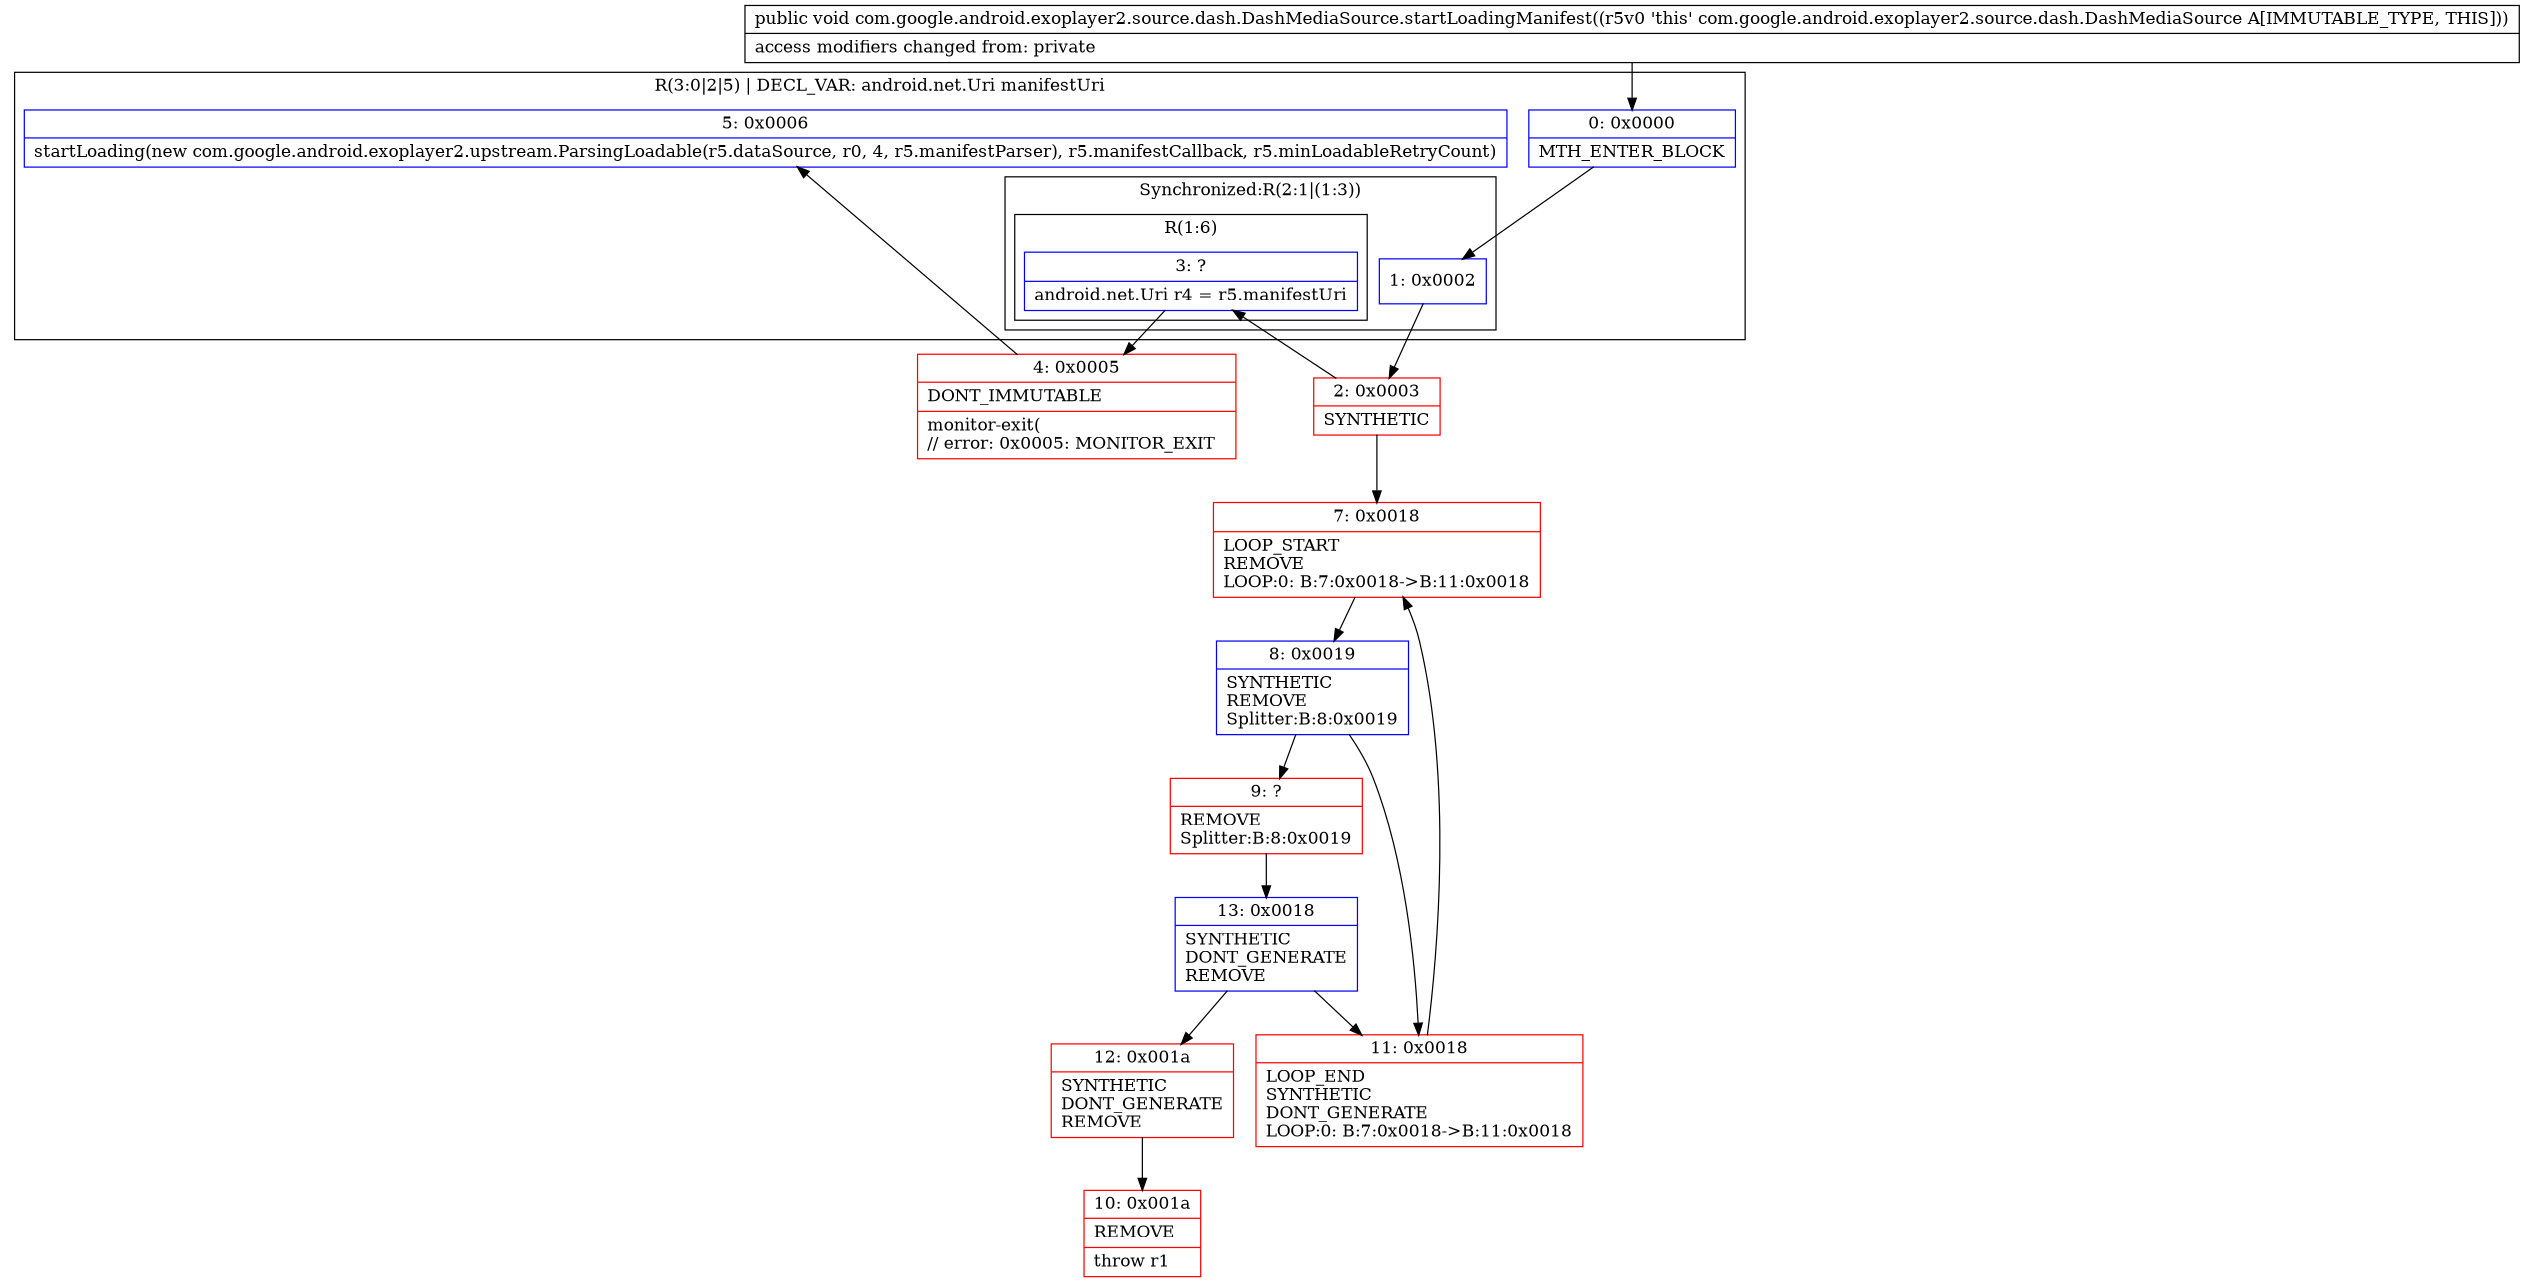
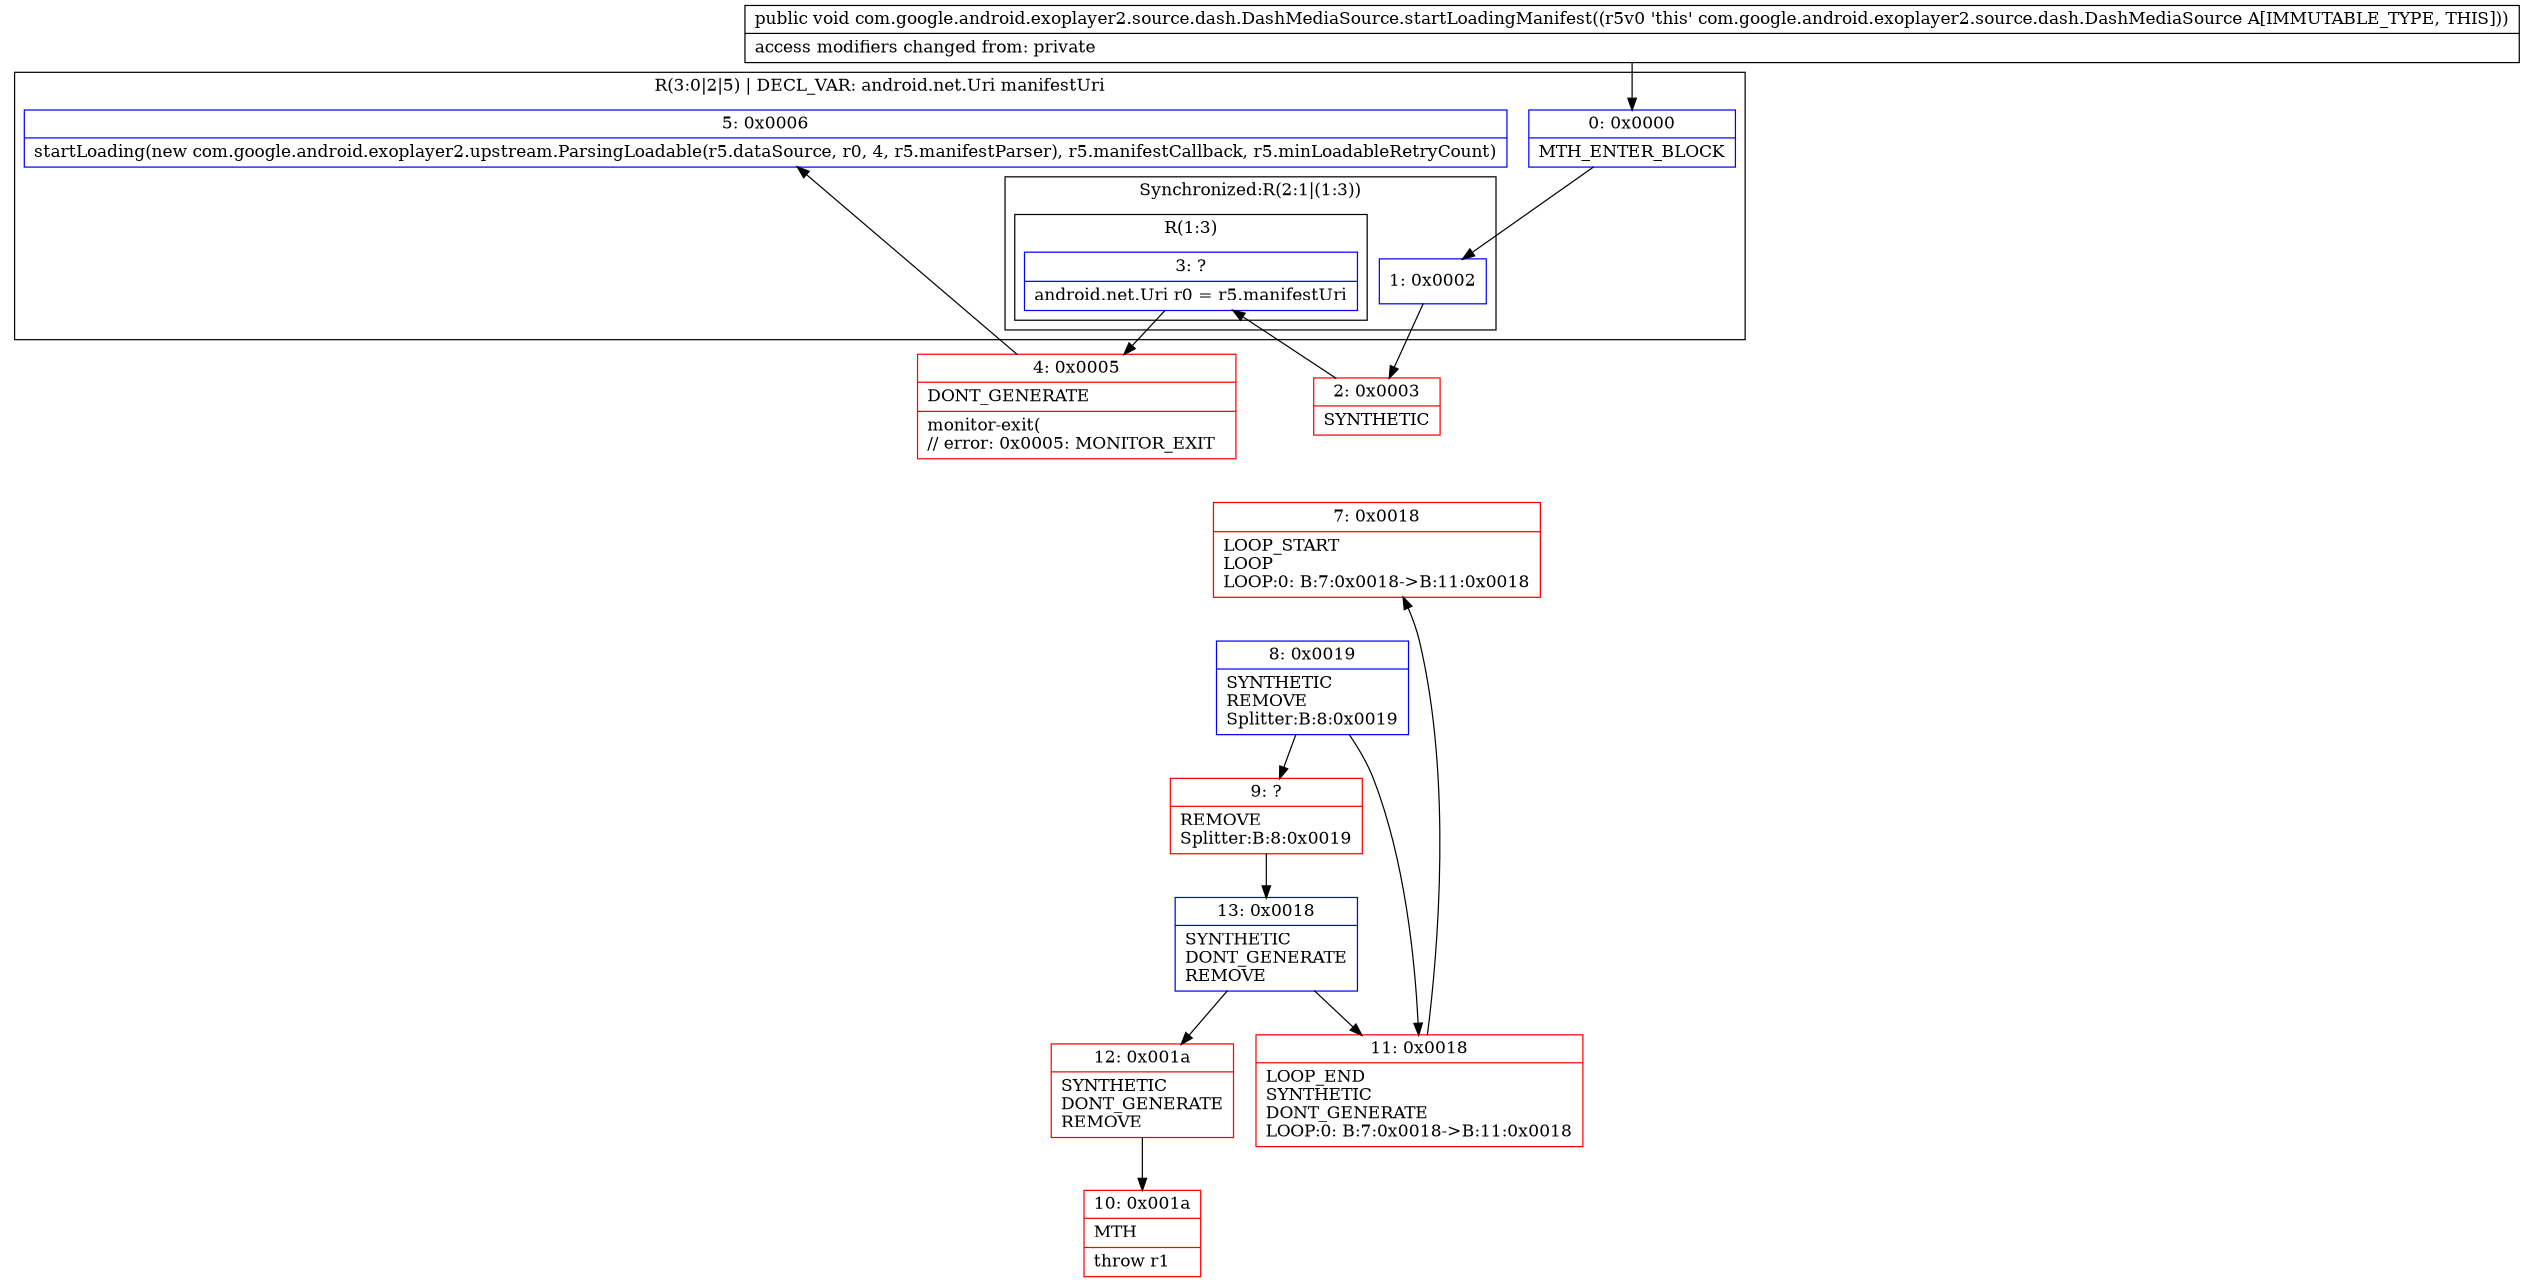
(1191, 228) -> (1191, 228)
(1191, 295) -> (1191, 295)
(1015, 396) -> (1009, 396)
(1377, 463) -> none
(1264, 564) -> (1249, 564)
(1347, 613) -> none
(1134, 1232) -> (1116, 1232)
